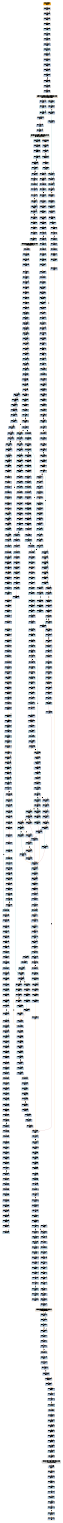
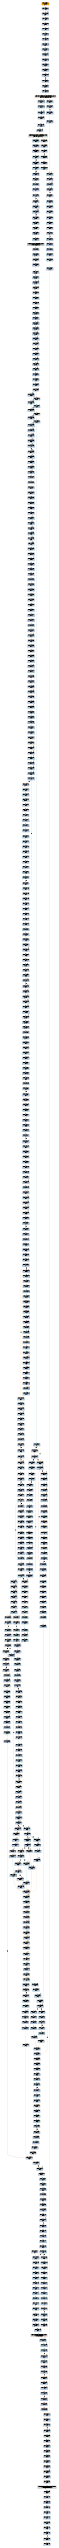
none -> (26, 1203)
